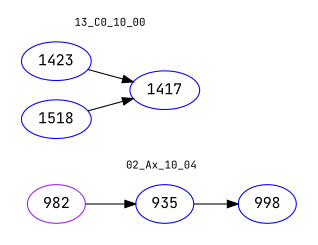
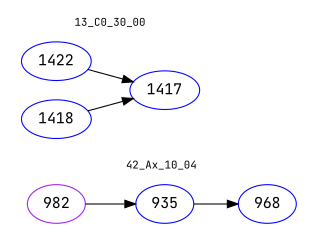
(111, 23) -> (111, 23)
(56, 61) -> (56, 61)
(56, 119) -> (56, 119)
(162, 166) -> (162, 166)
(267, 204) -> (267, 204)
